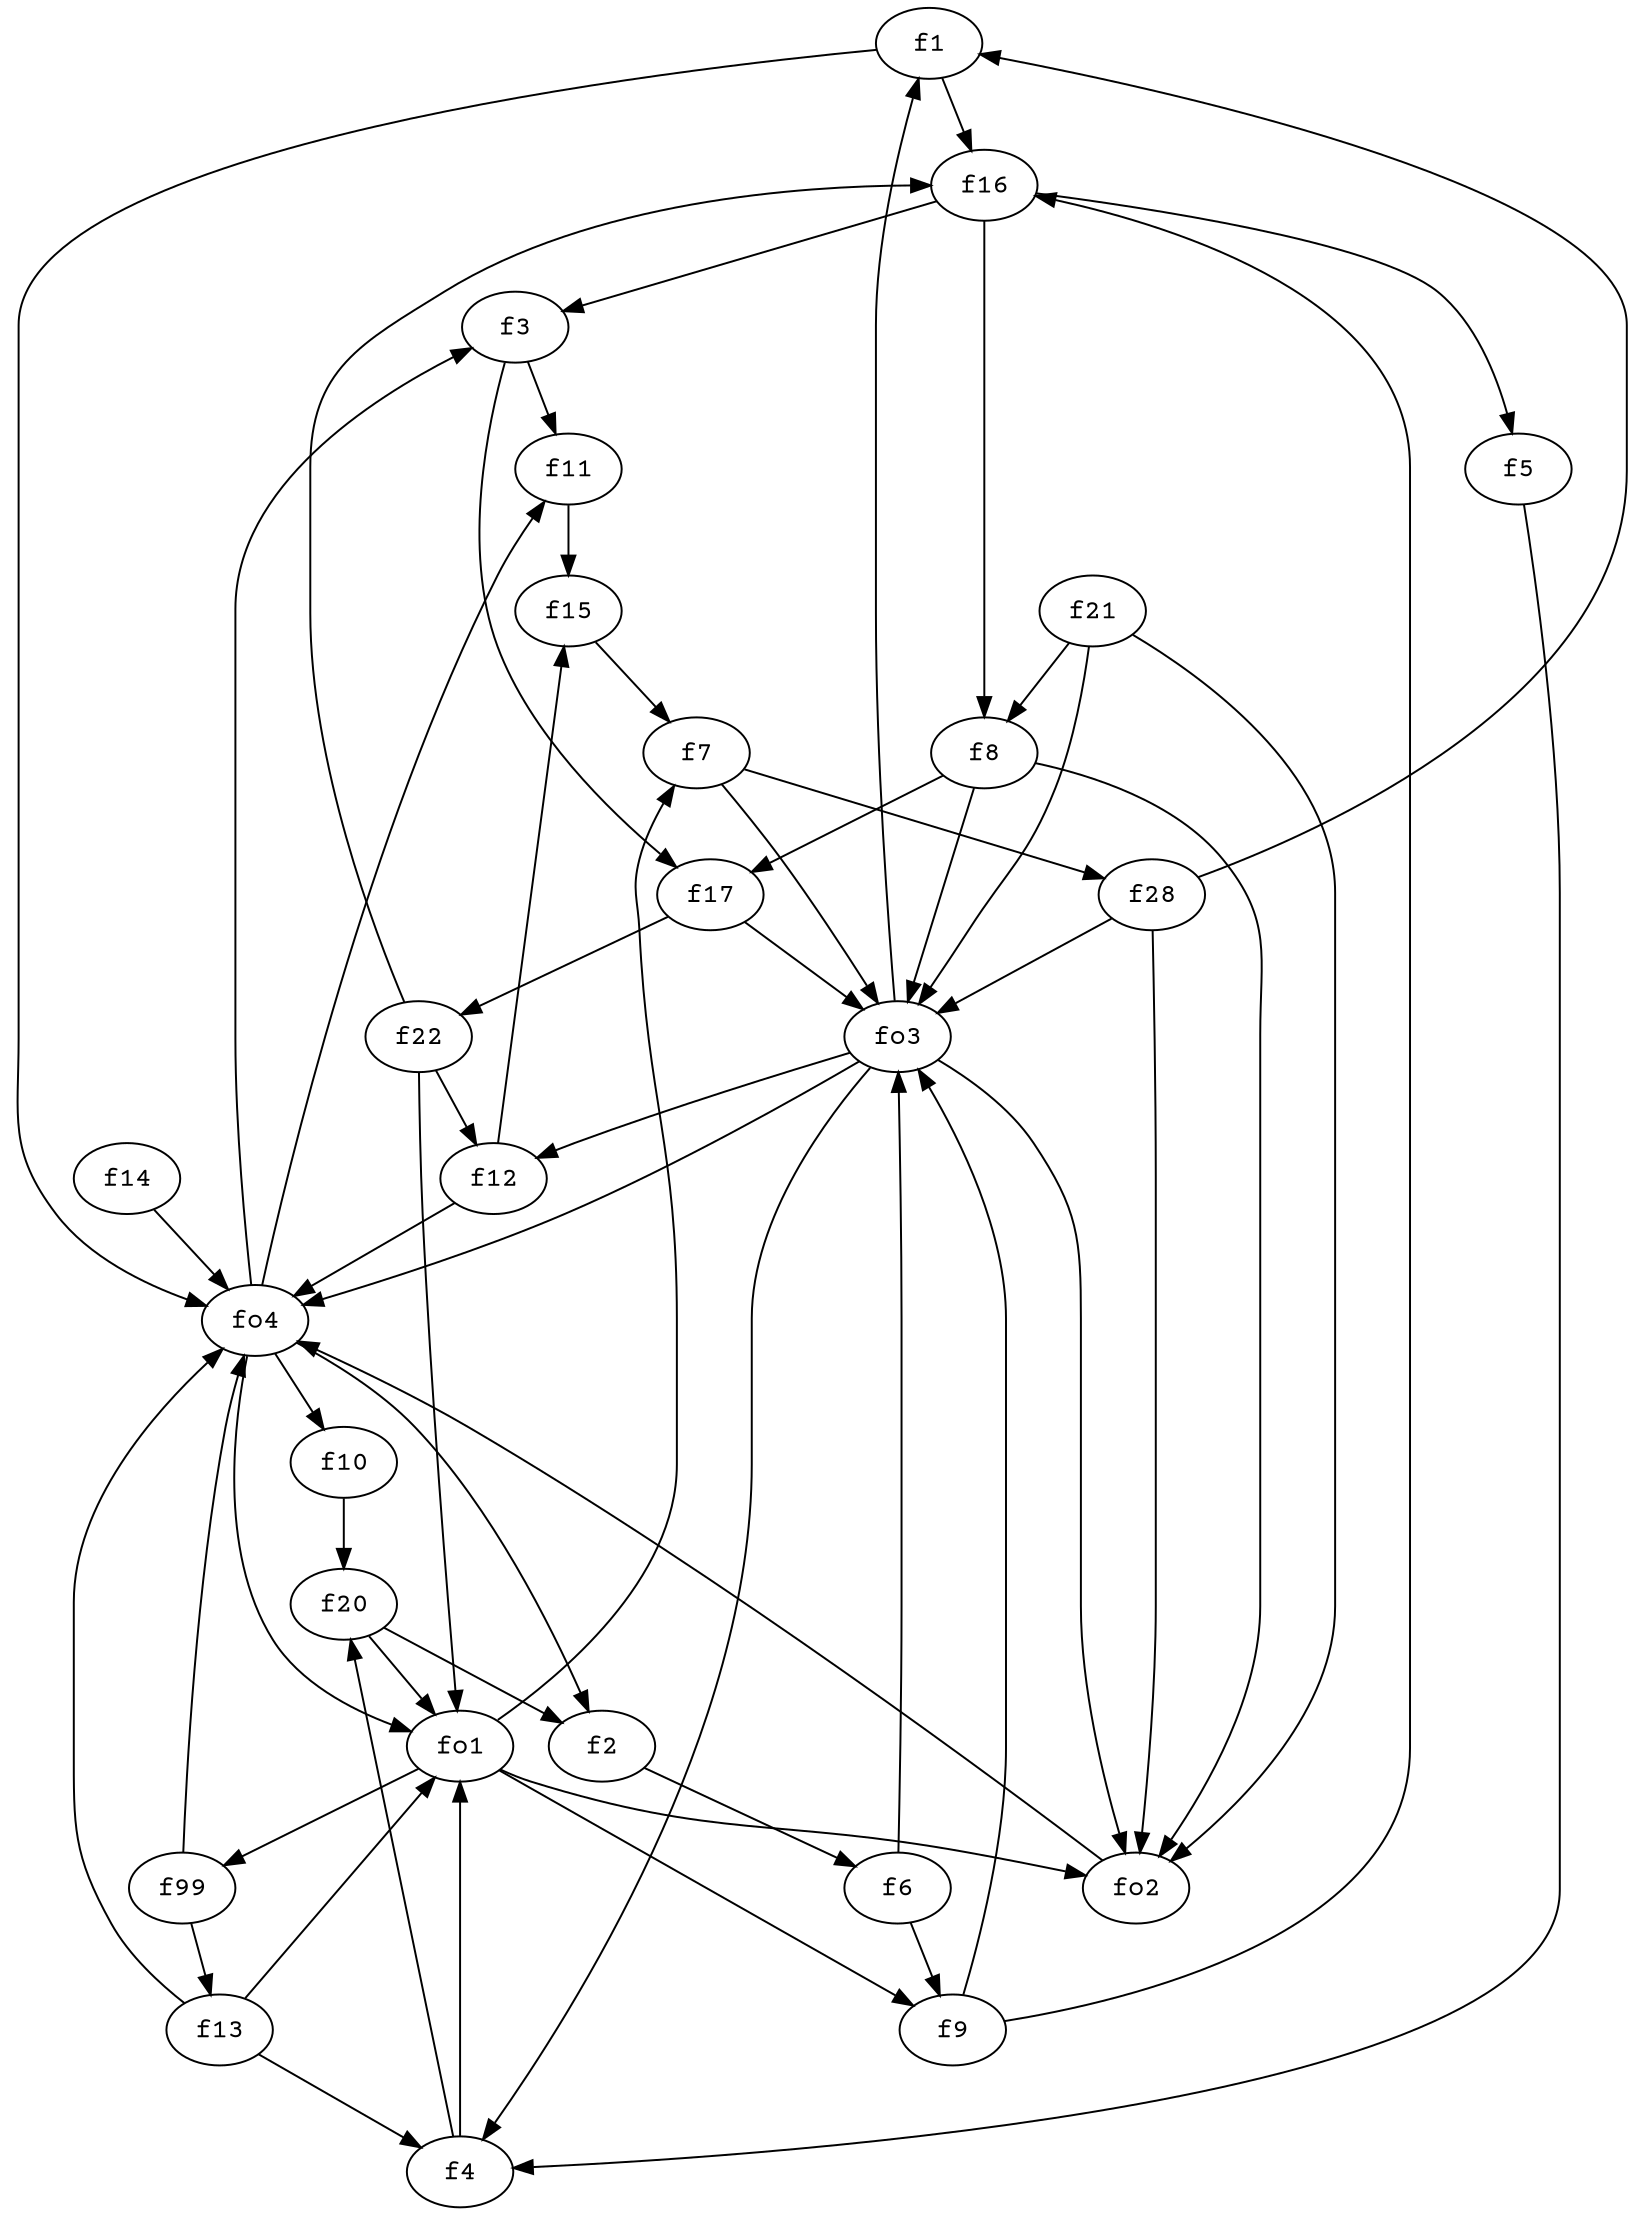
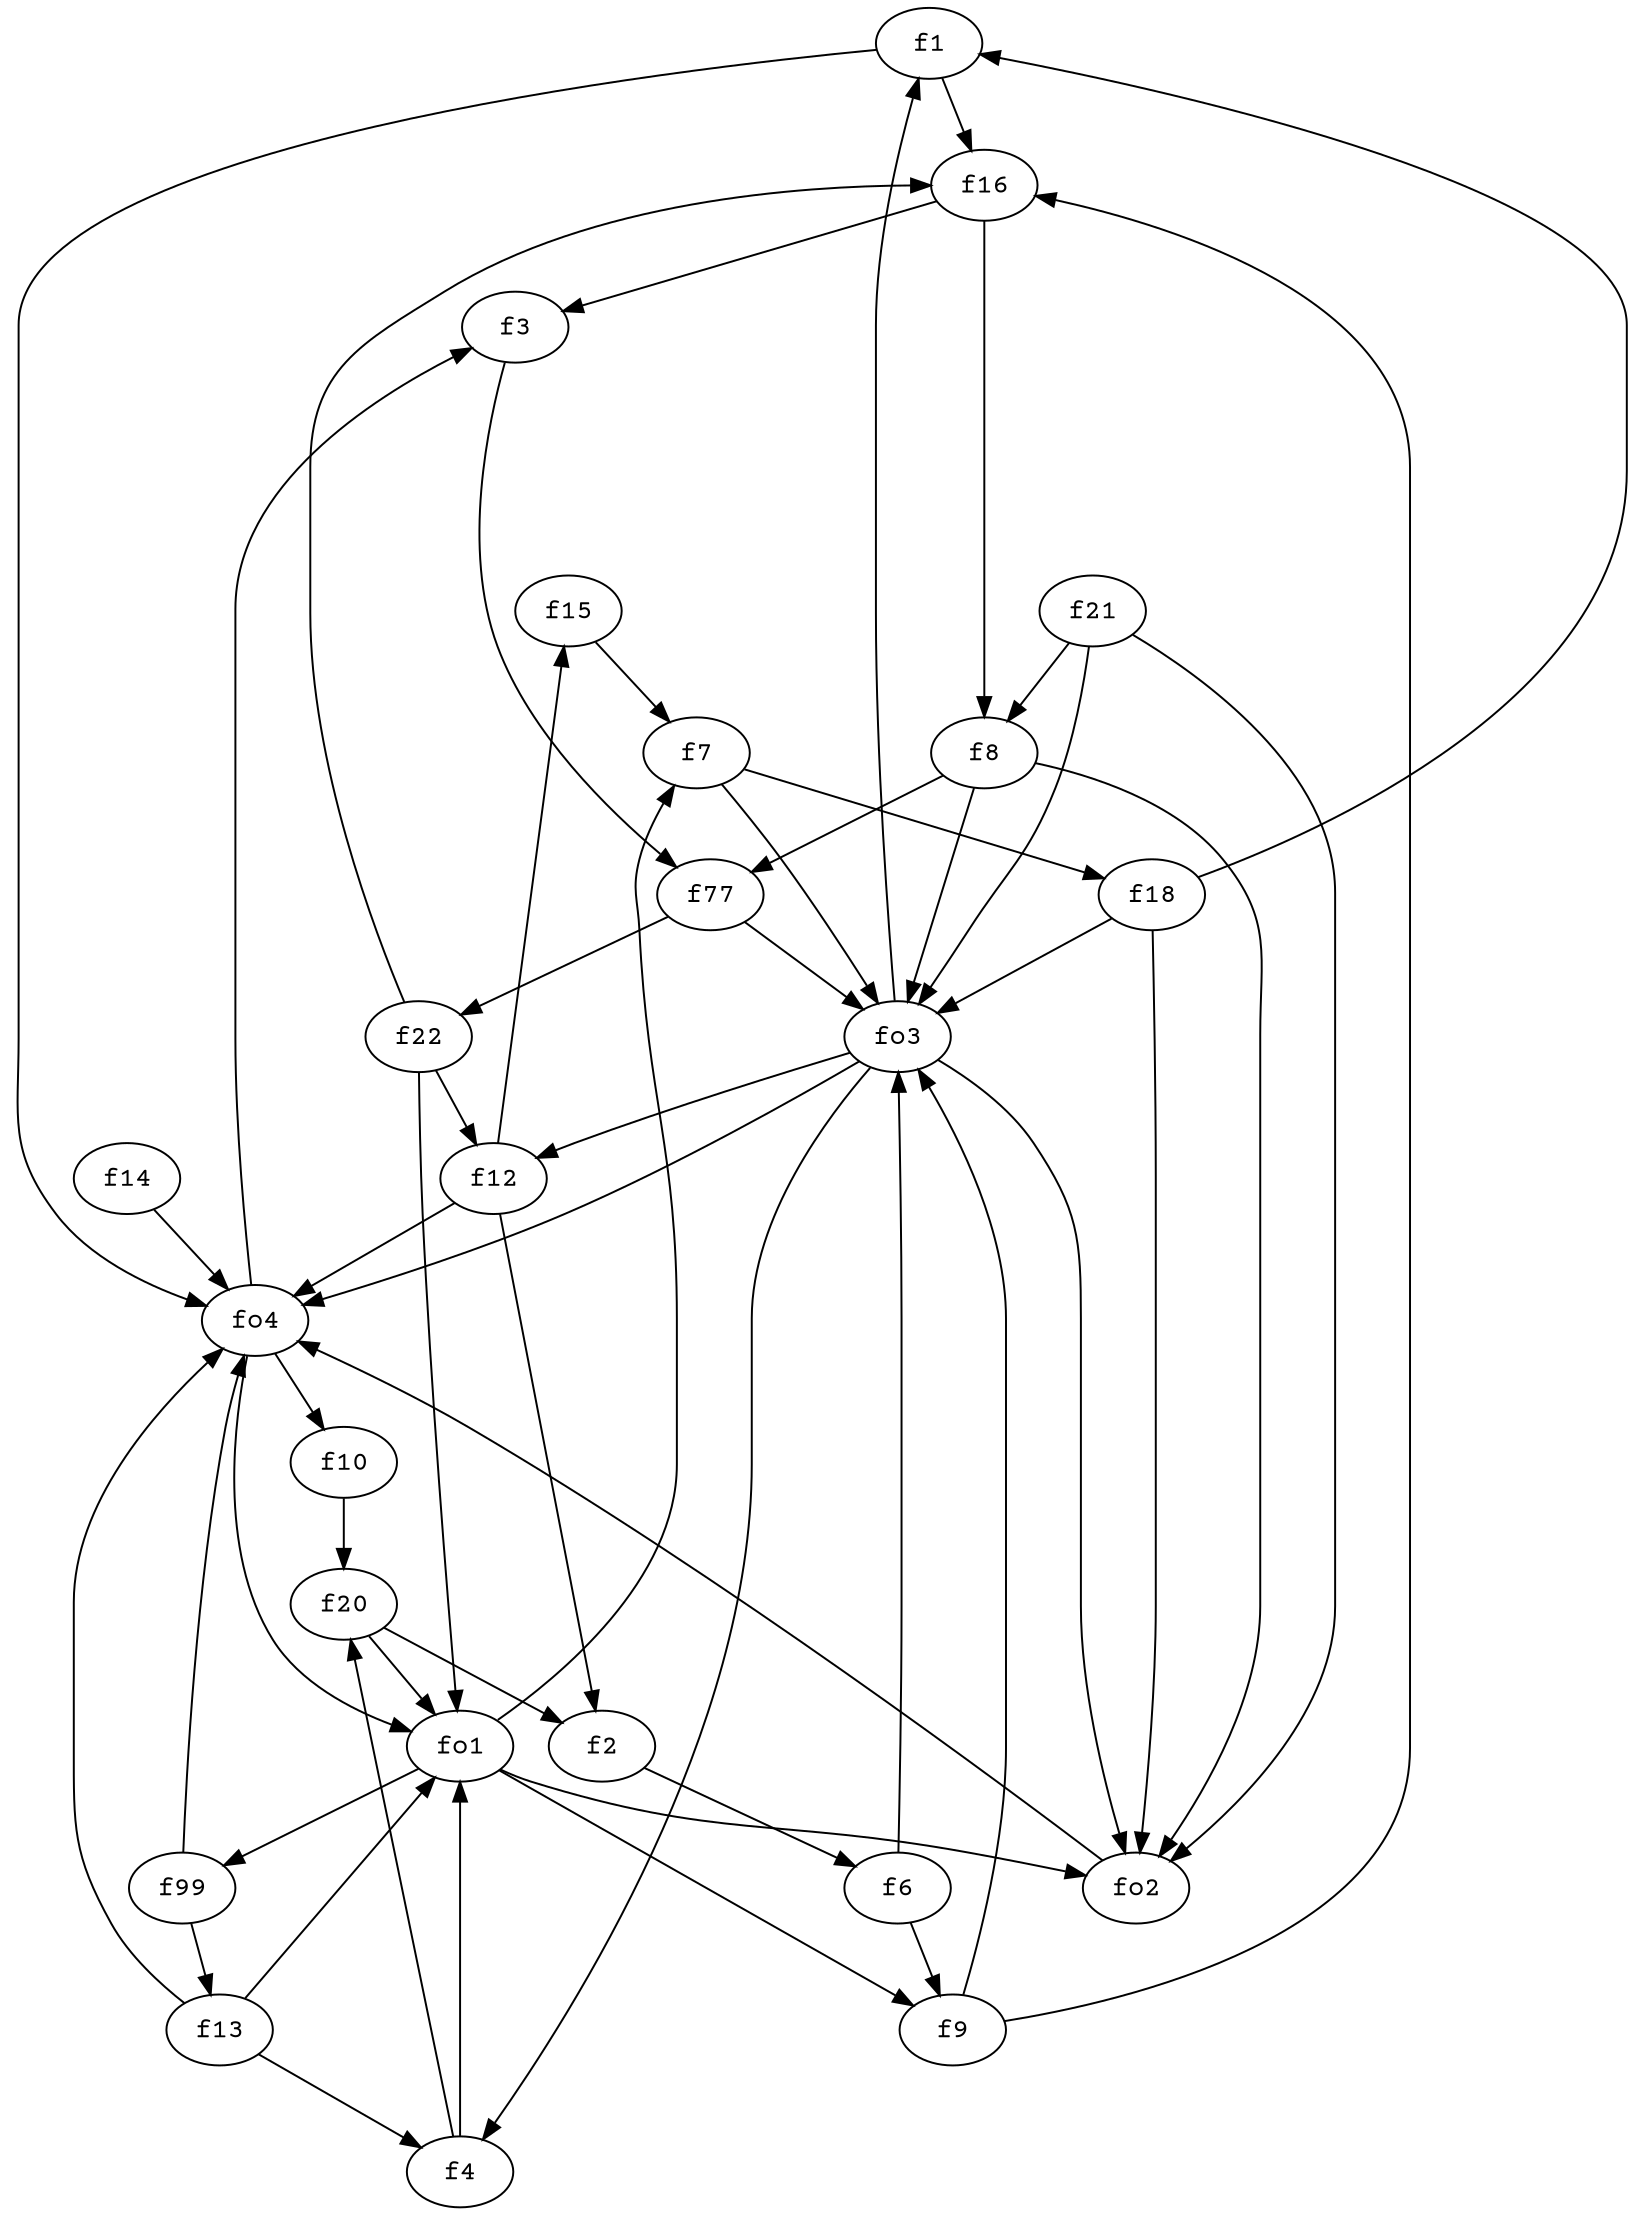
(568, 469) -> none
(1518, 469) -> none
(710, 895) -> (710, 895)
(1152, 895) -> (1152, 895)
(469, 1492) -> (546, 1453)
